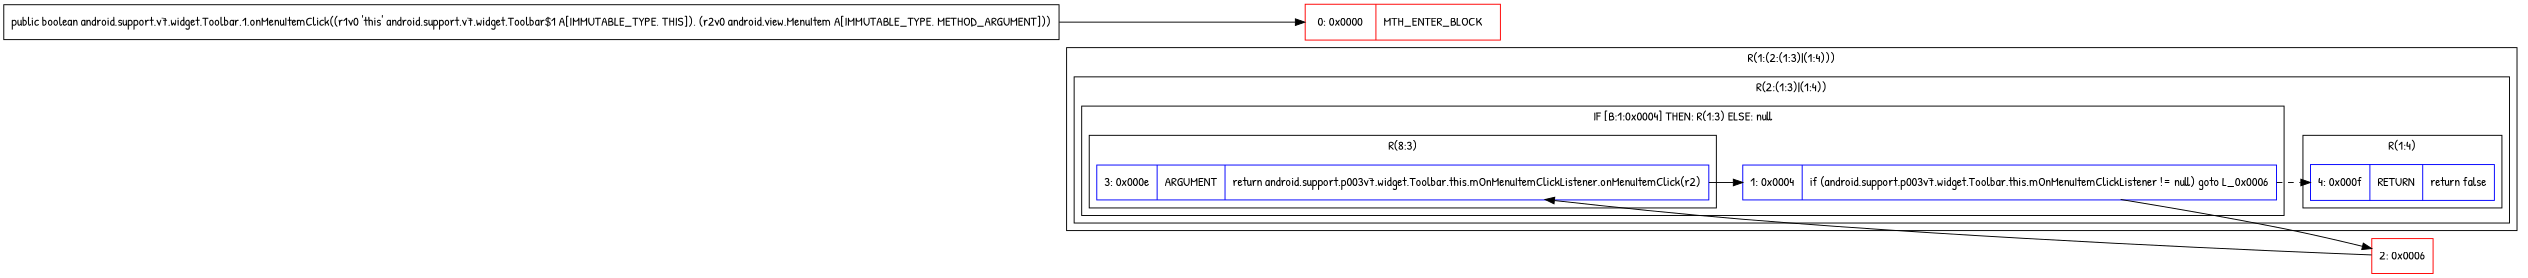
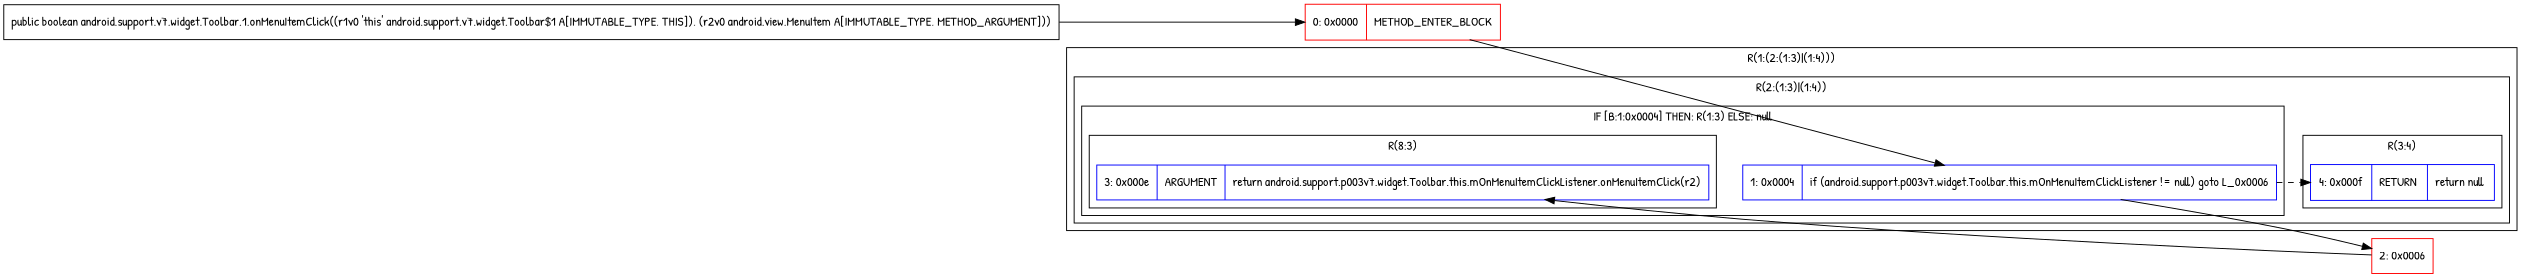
(1433, 22) -> (1433, 22)
(2402, 146) -> (2402, 146)
(1722, 182) -> (1691, 98)
(2459, 182) -> (2459, 182)
